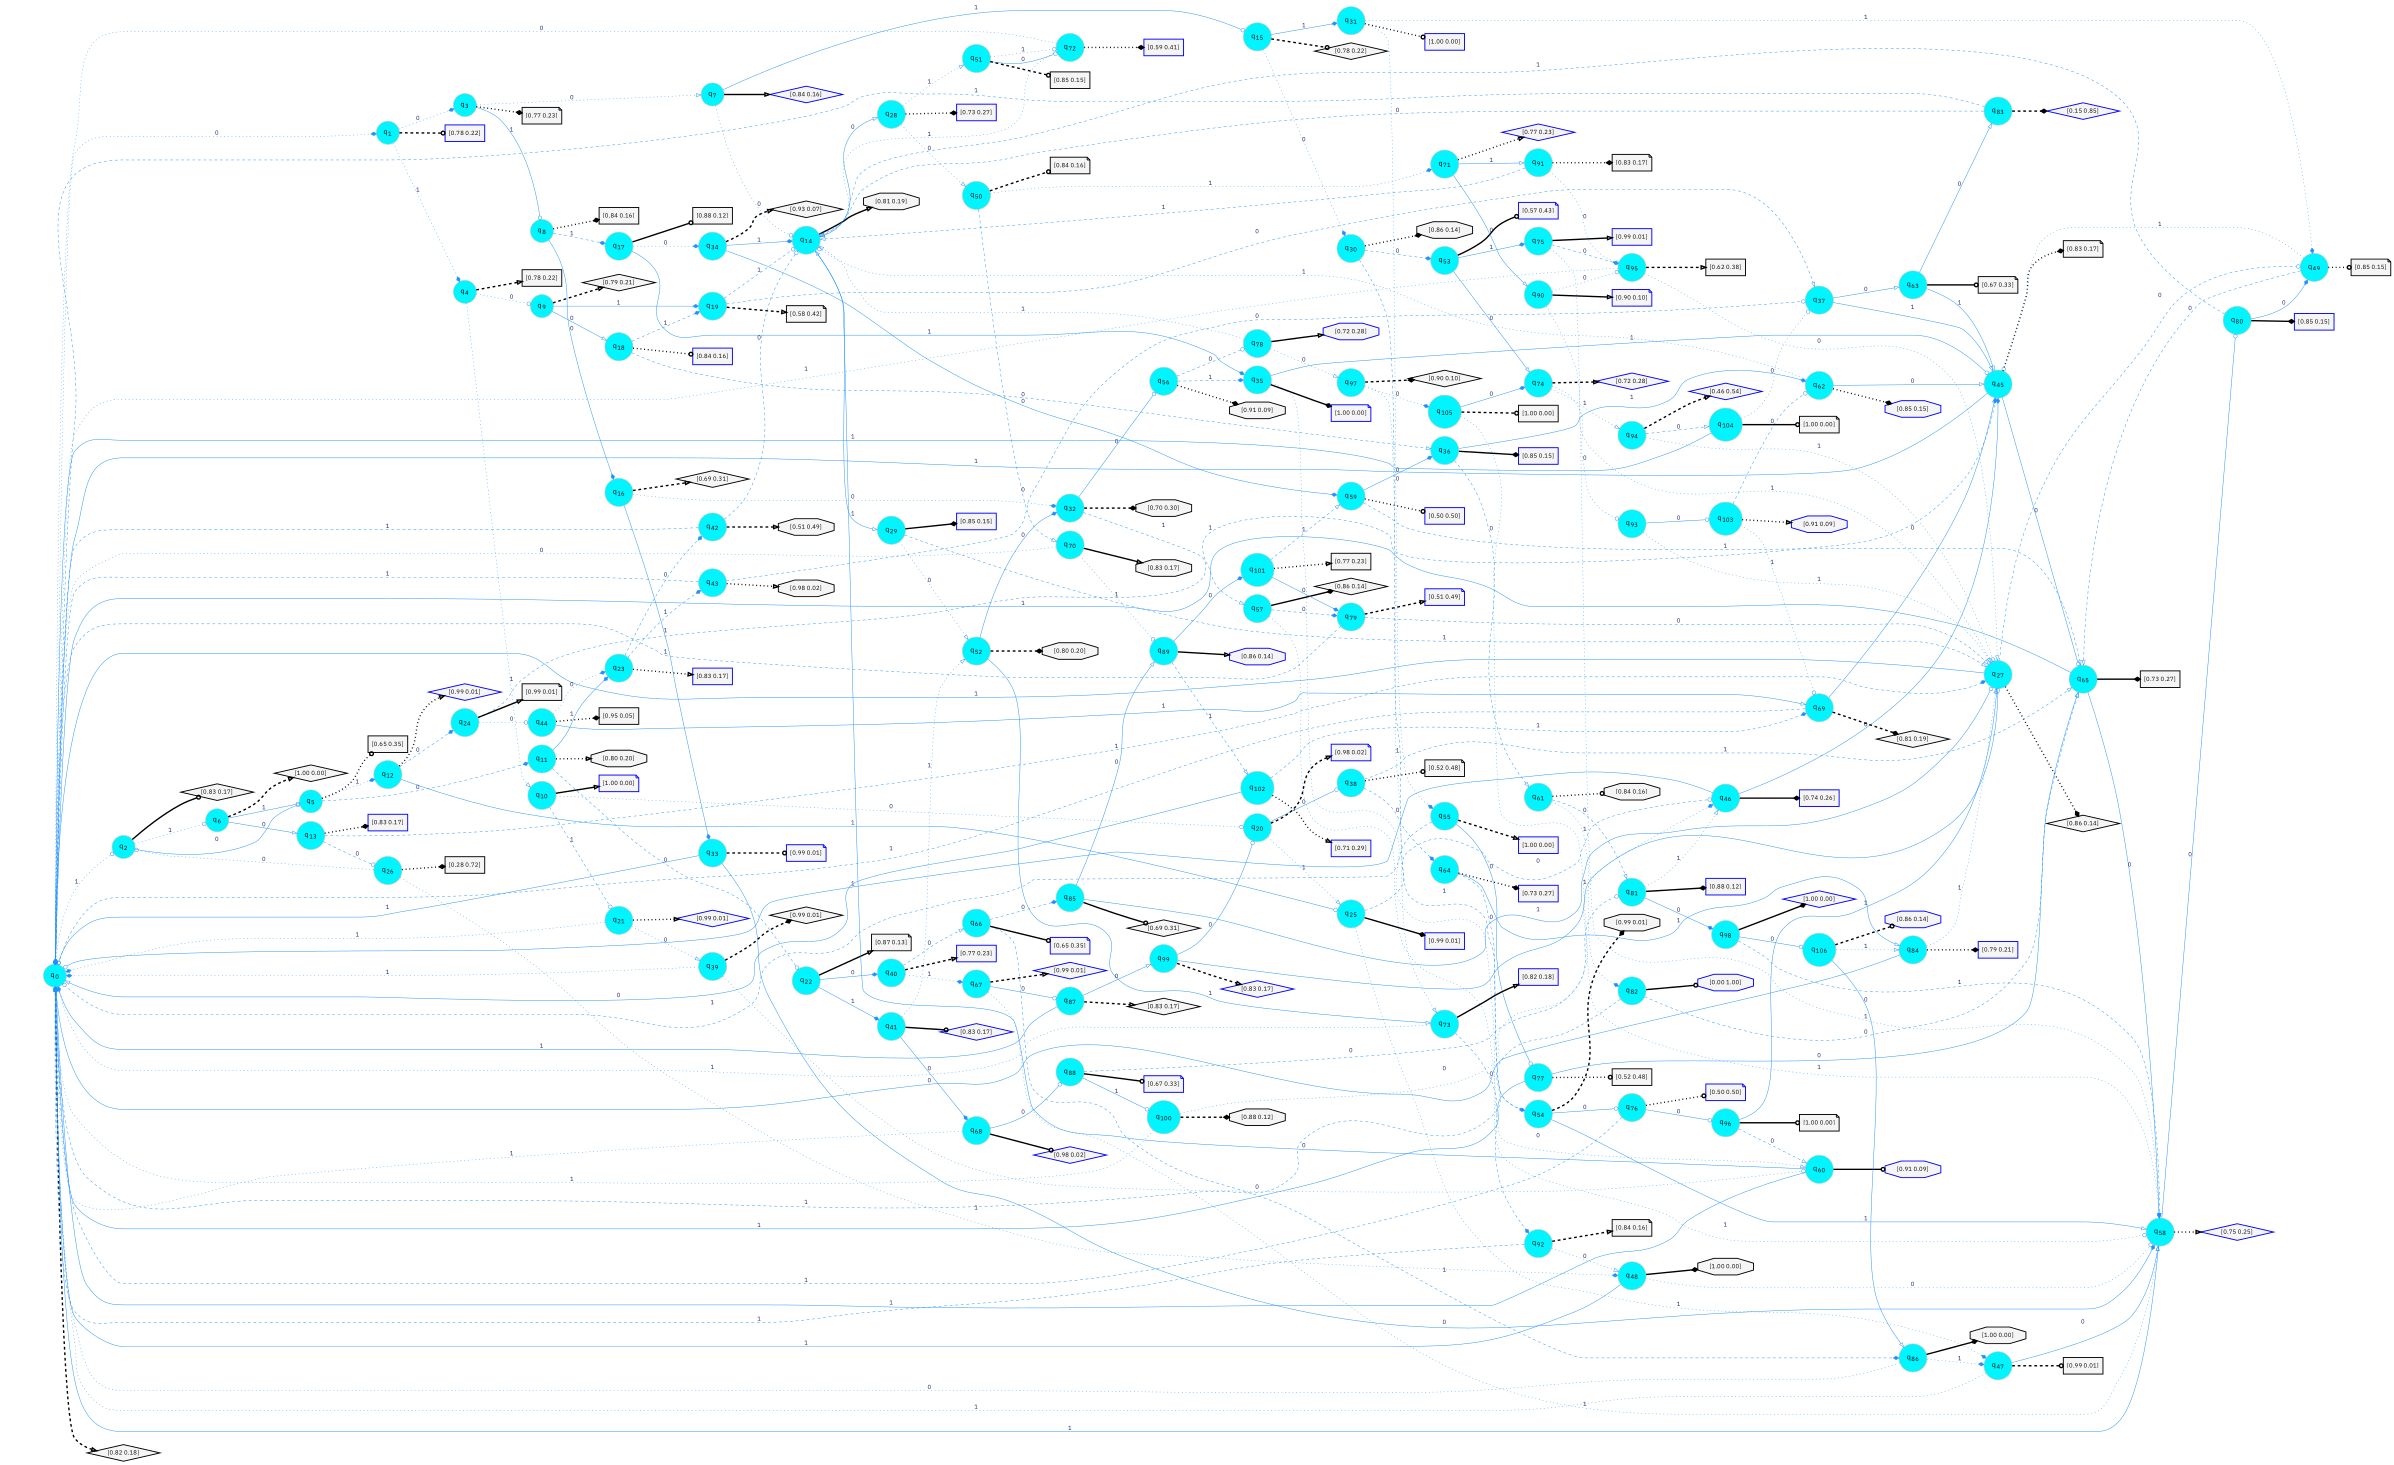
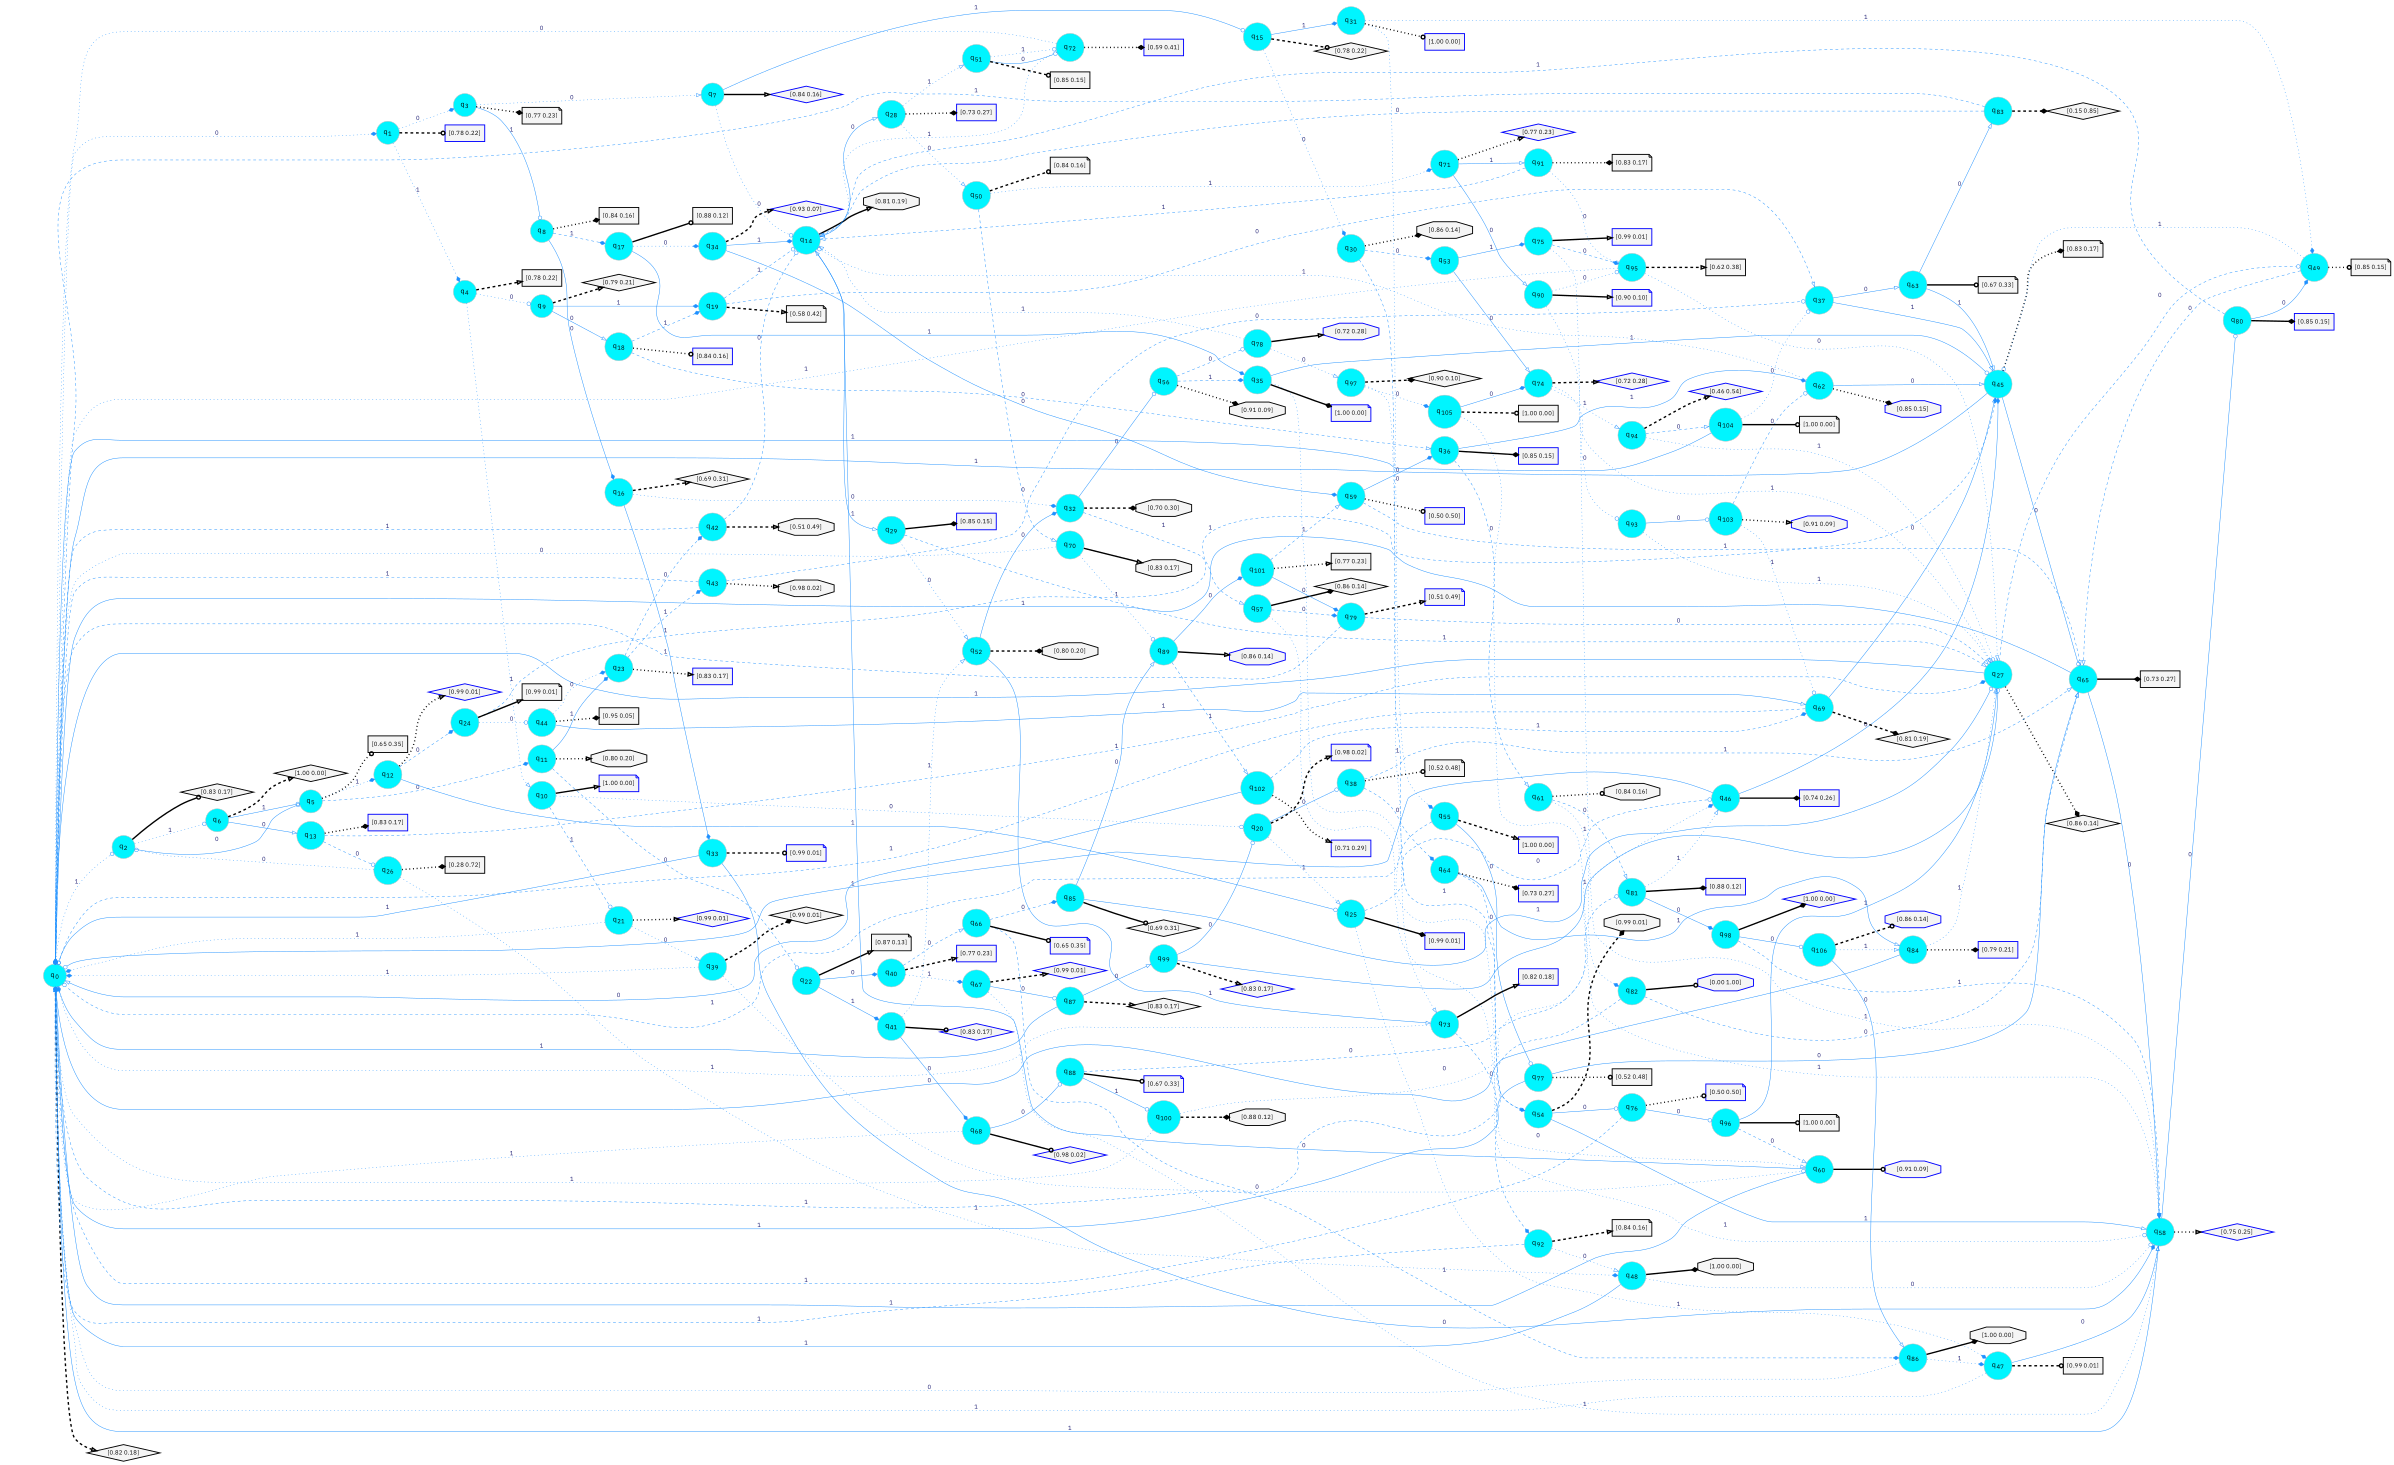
(2083, 111) -> (2083, 111)
(806, 209) -> (806, 209)
(1538, 211) -> none
